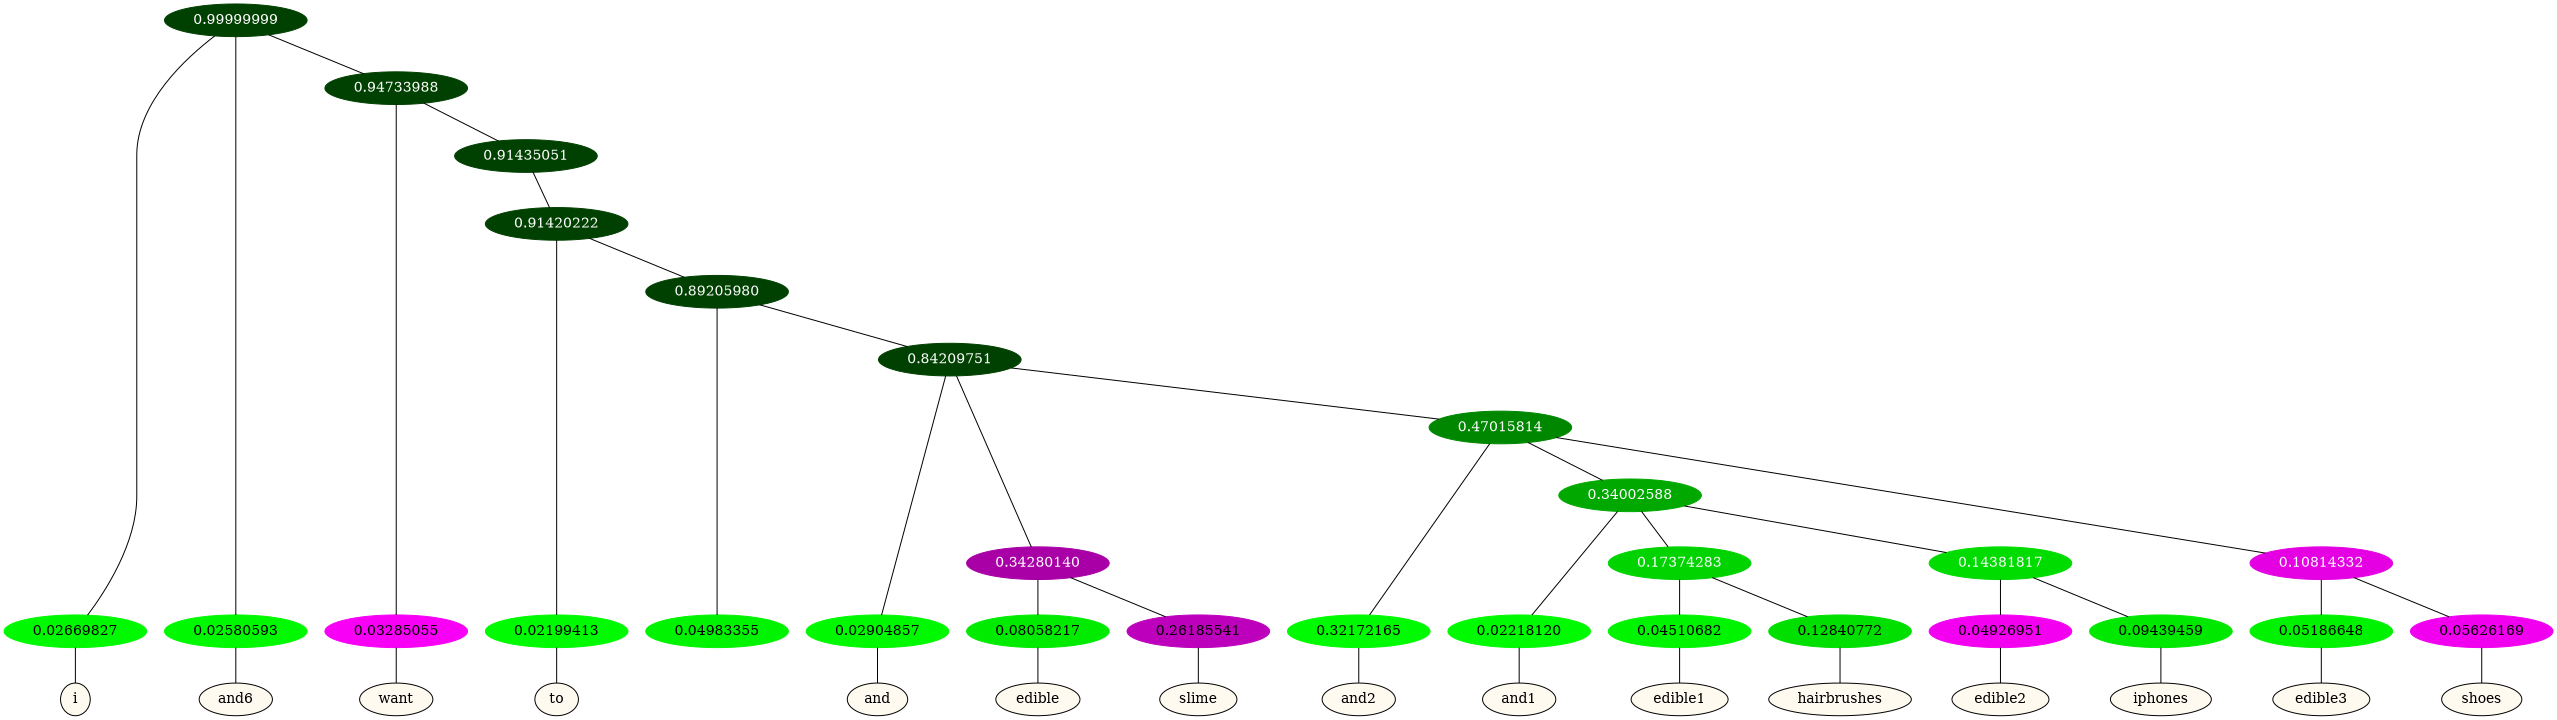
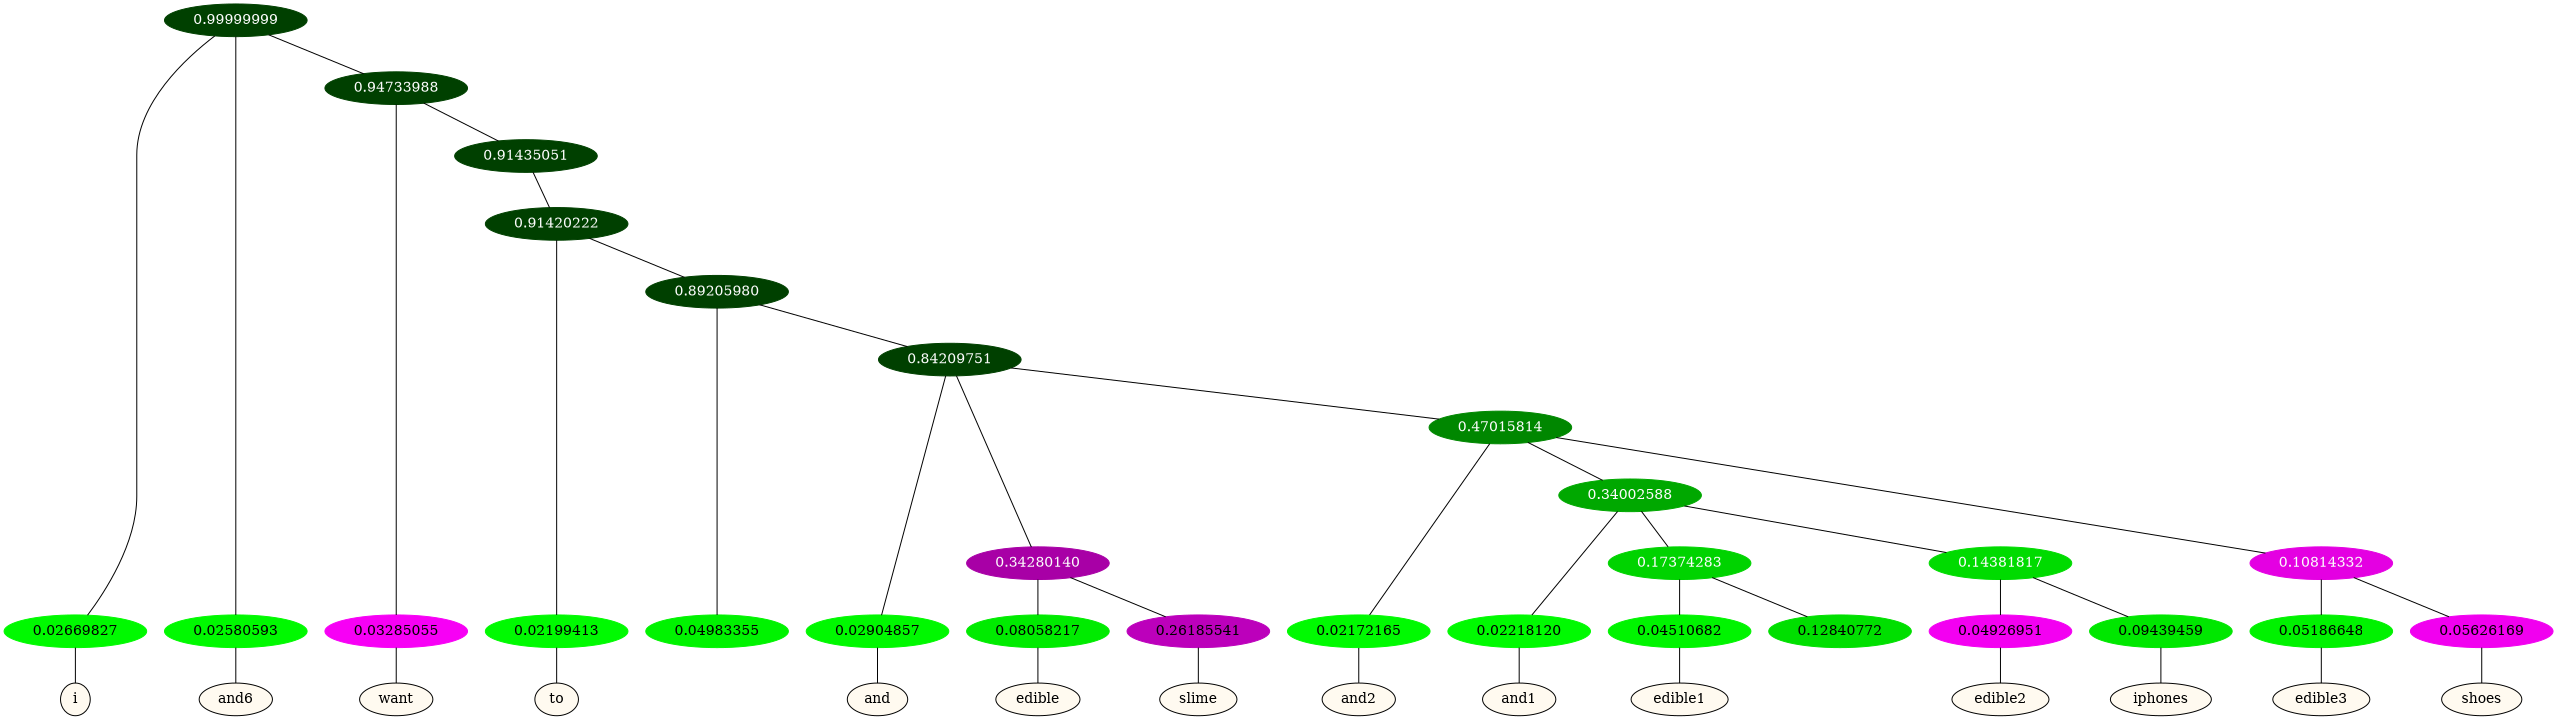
(1359, 631) -> (1359, 631)
(1840, 699) -> none
